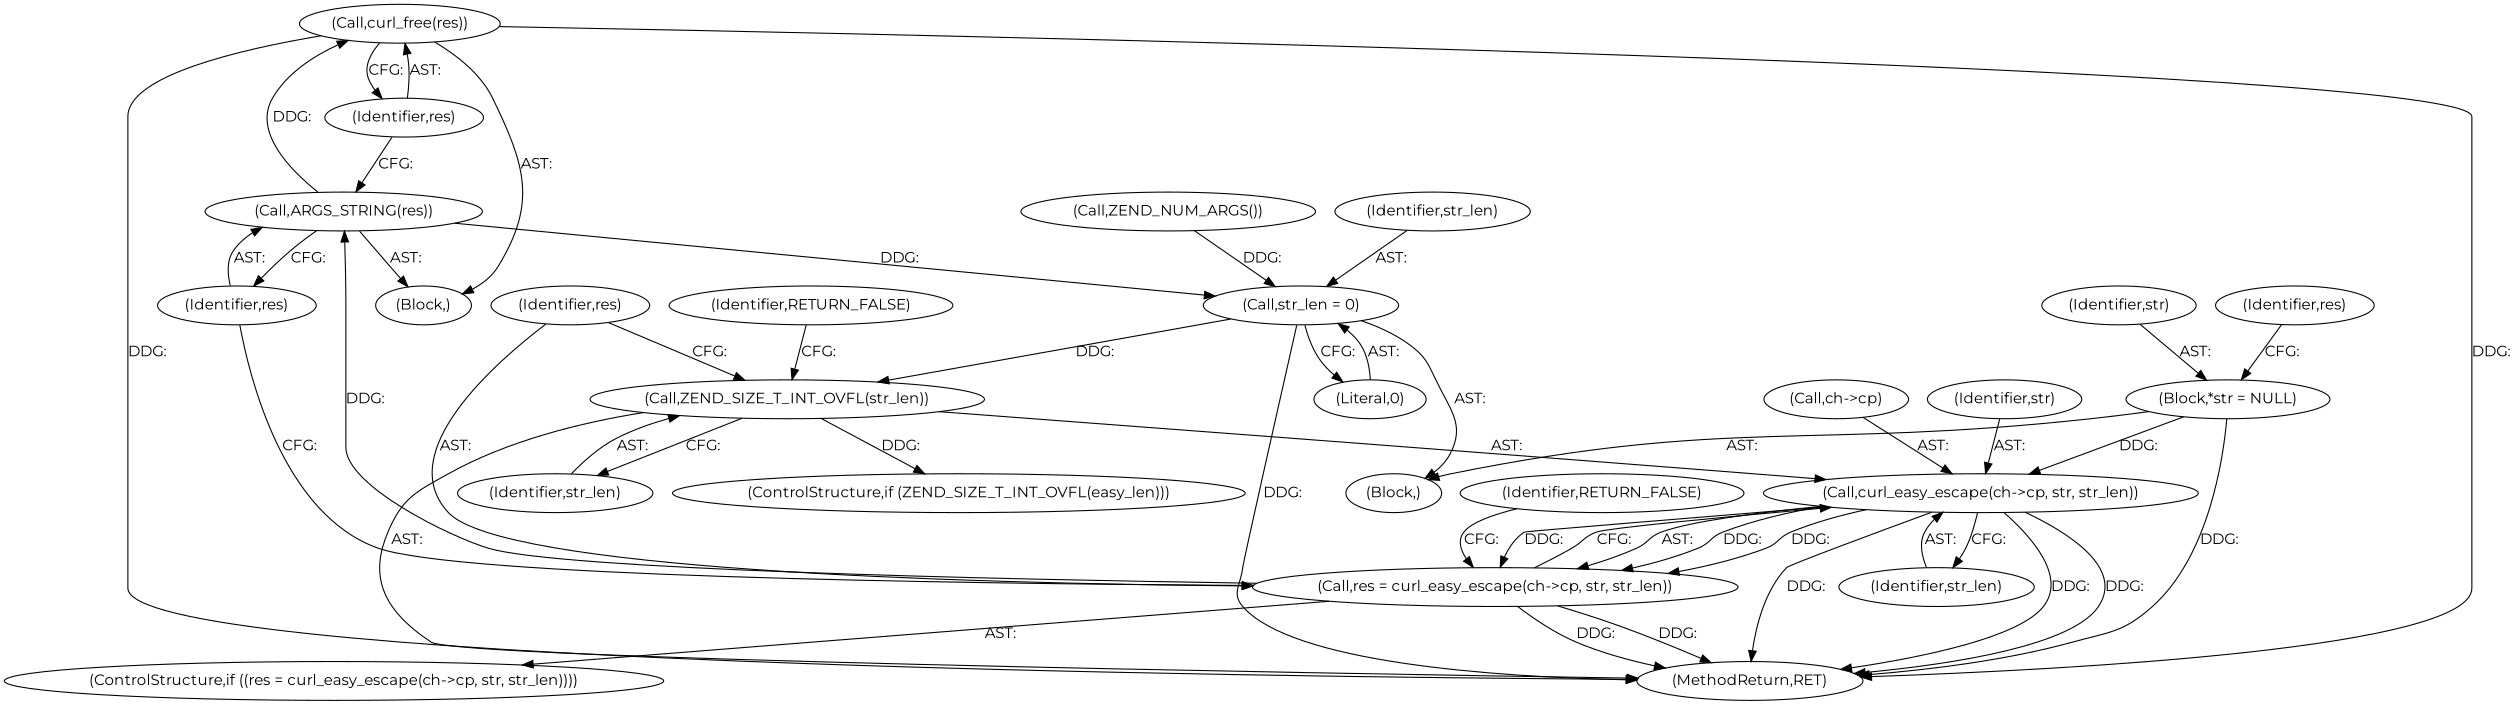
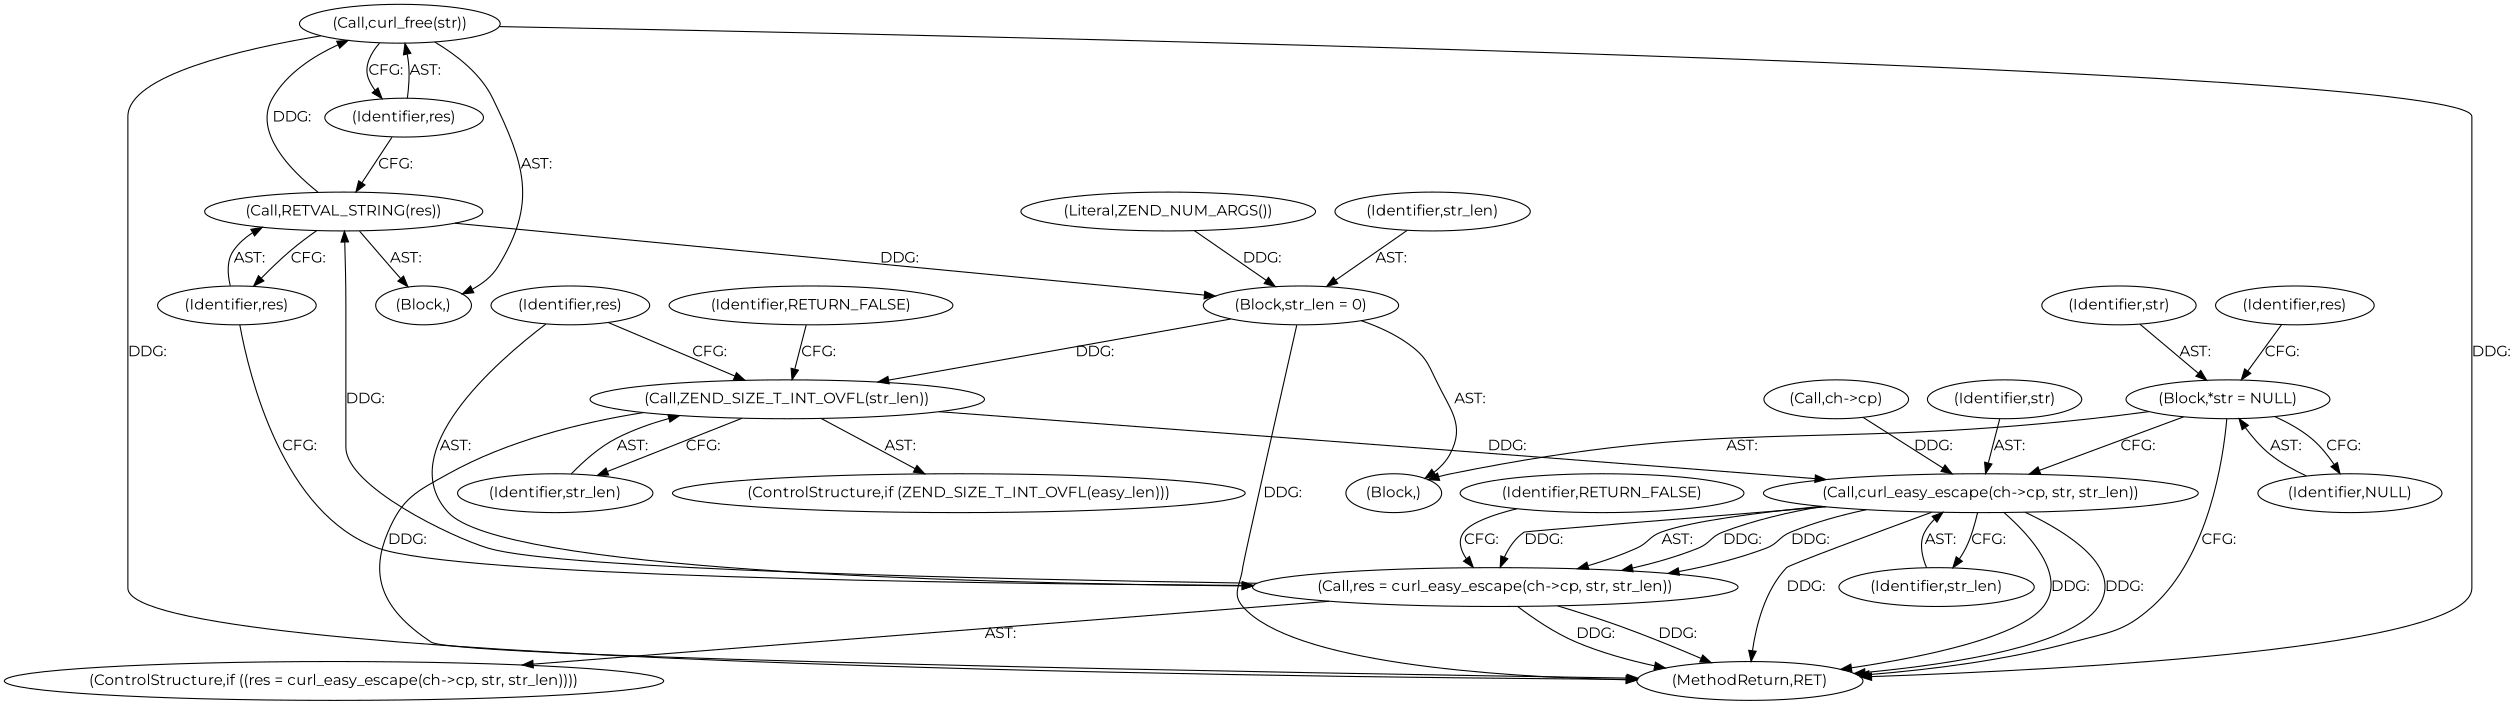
(400, 24) -> (400, 24)
(344, 212) -> (344, 212)
(1168, 212) -> (1168, 212)
(1301, 305) -> (1301, 305)
(1370, 399) -> none
(903, 446) -> (903, 446)
(1509, 446) -> (1509, 446)
(1935, 446) -> (1935, 446)
(2141, 446) -> (2141, 446)
none -> (2350, 493)
(1672, 522) -> none
(410, 540) -> (410, 540)
(2221, 540) -> (2221, 540)
